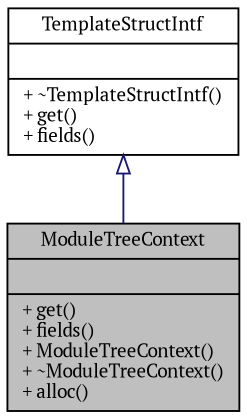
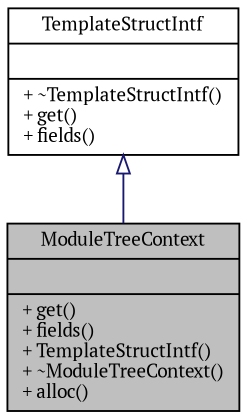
(119, 352) -> (118, 352)
